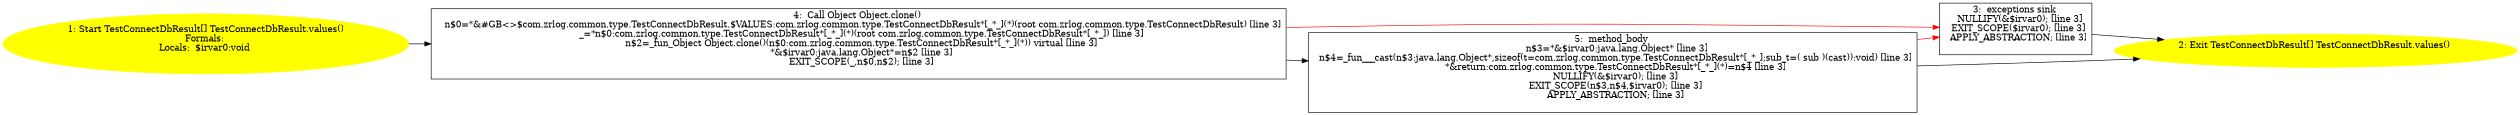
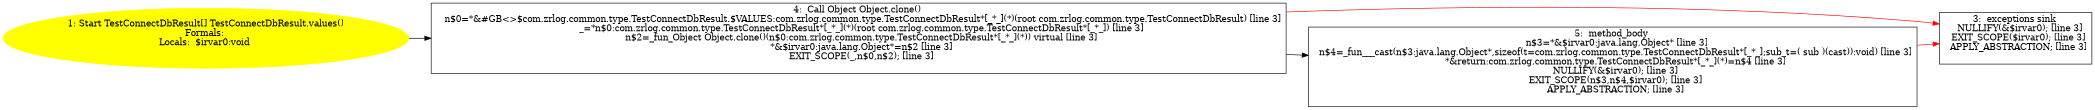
(2316, 51) -> none
